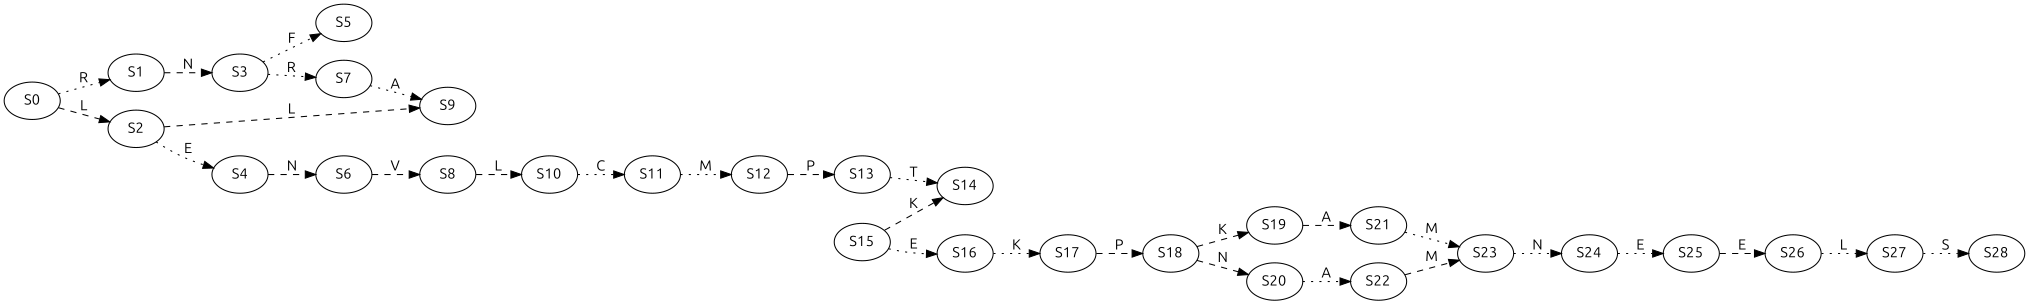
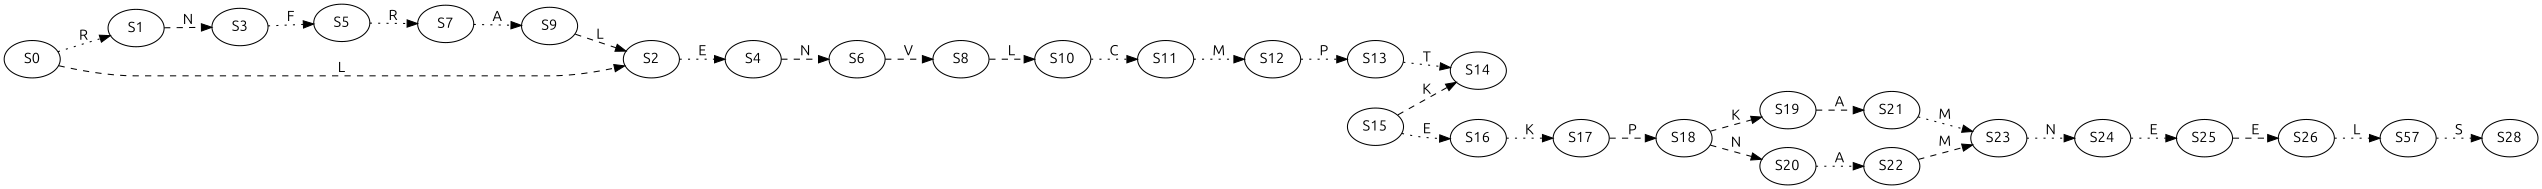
(287, 76) -> (388, 23)
(286, 118) -> (596, 41)
(806, 175) -> (1319, 59)
(1895, 253) -> (2408, 138)
